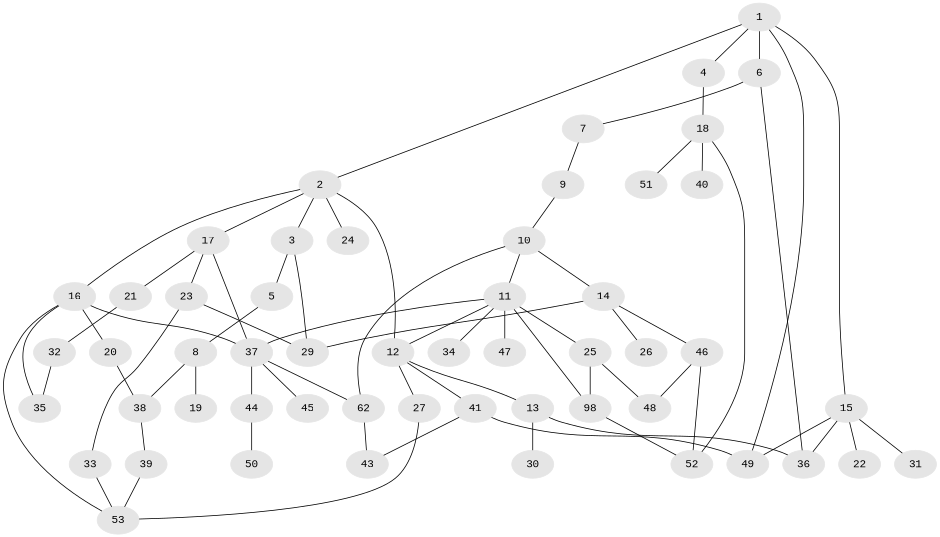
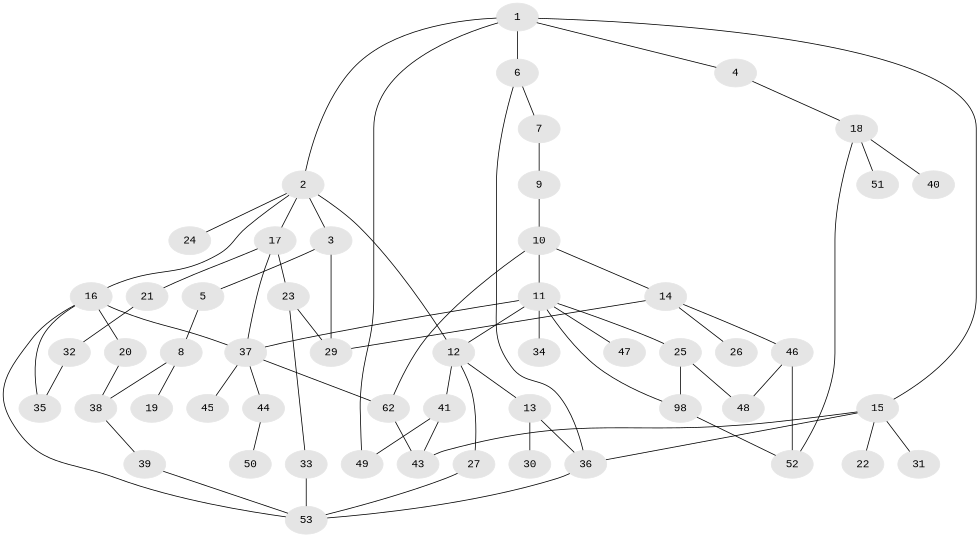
(796, 437) -> (645, 428)
none -> (450, 503)
